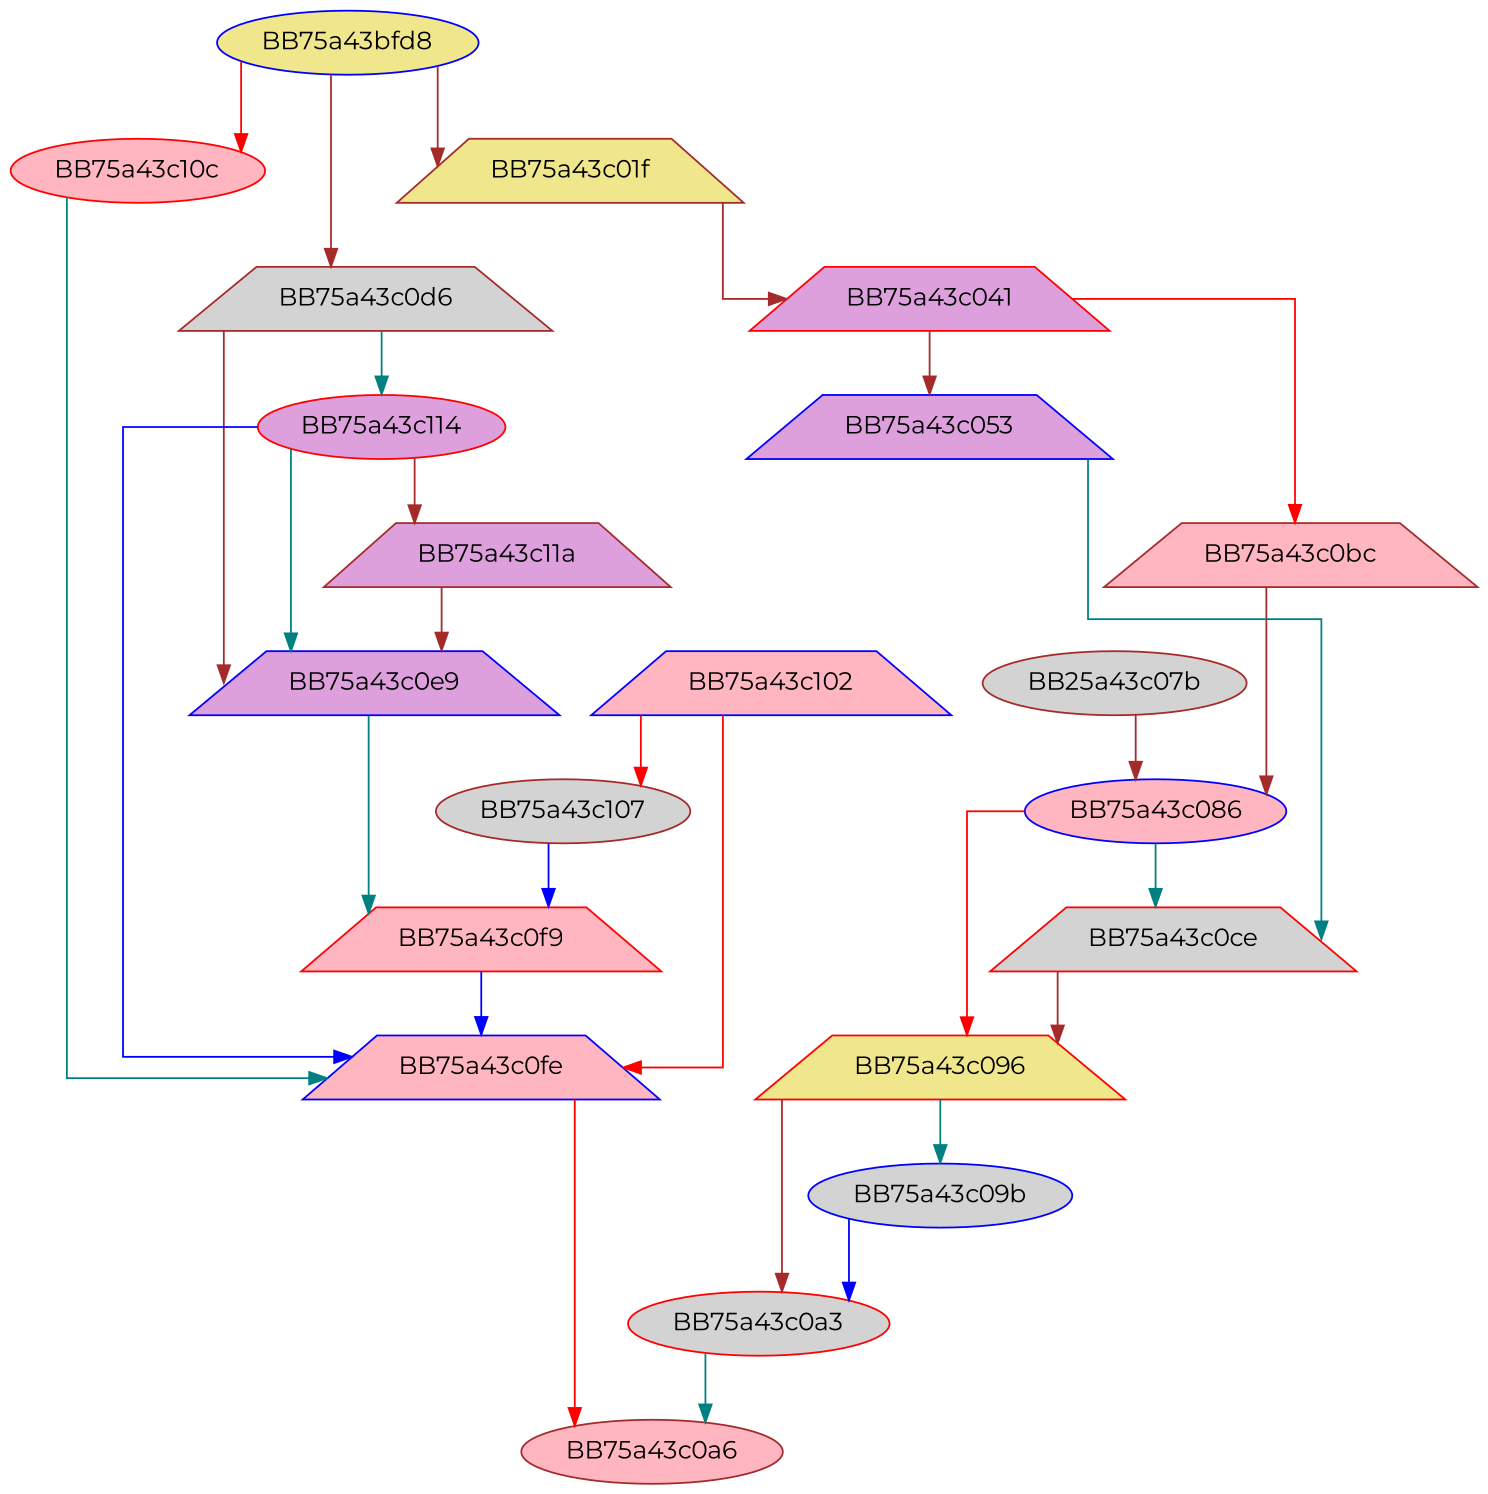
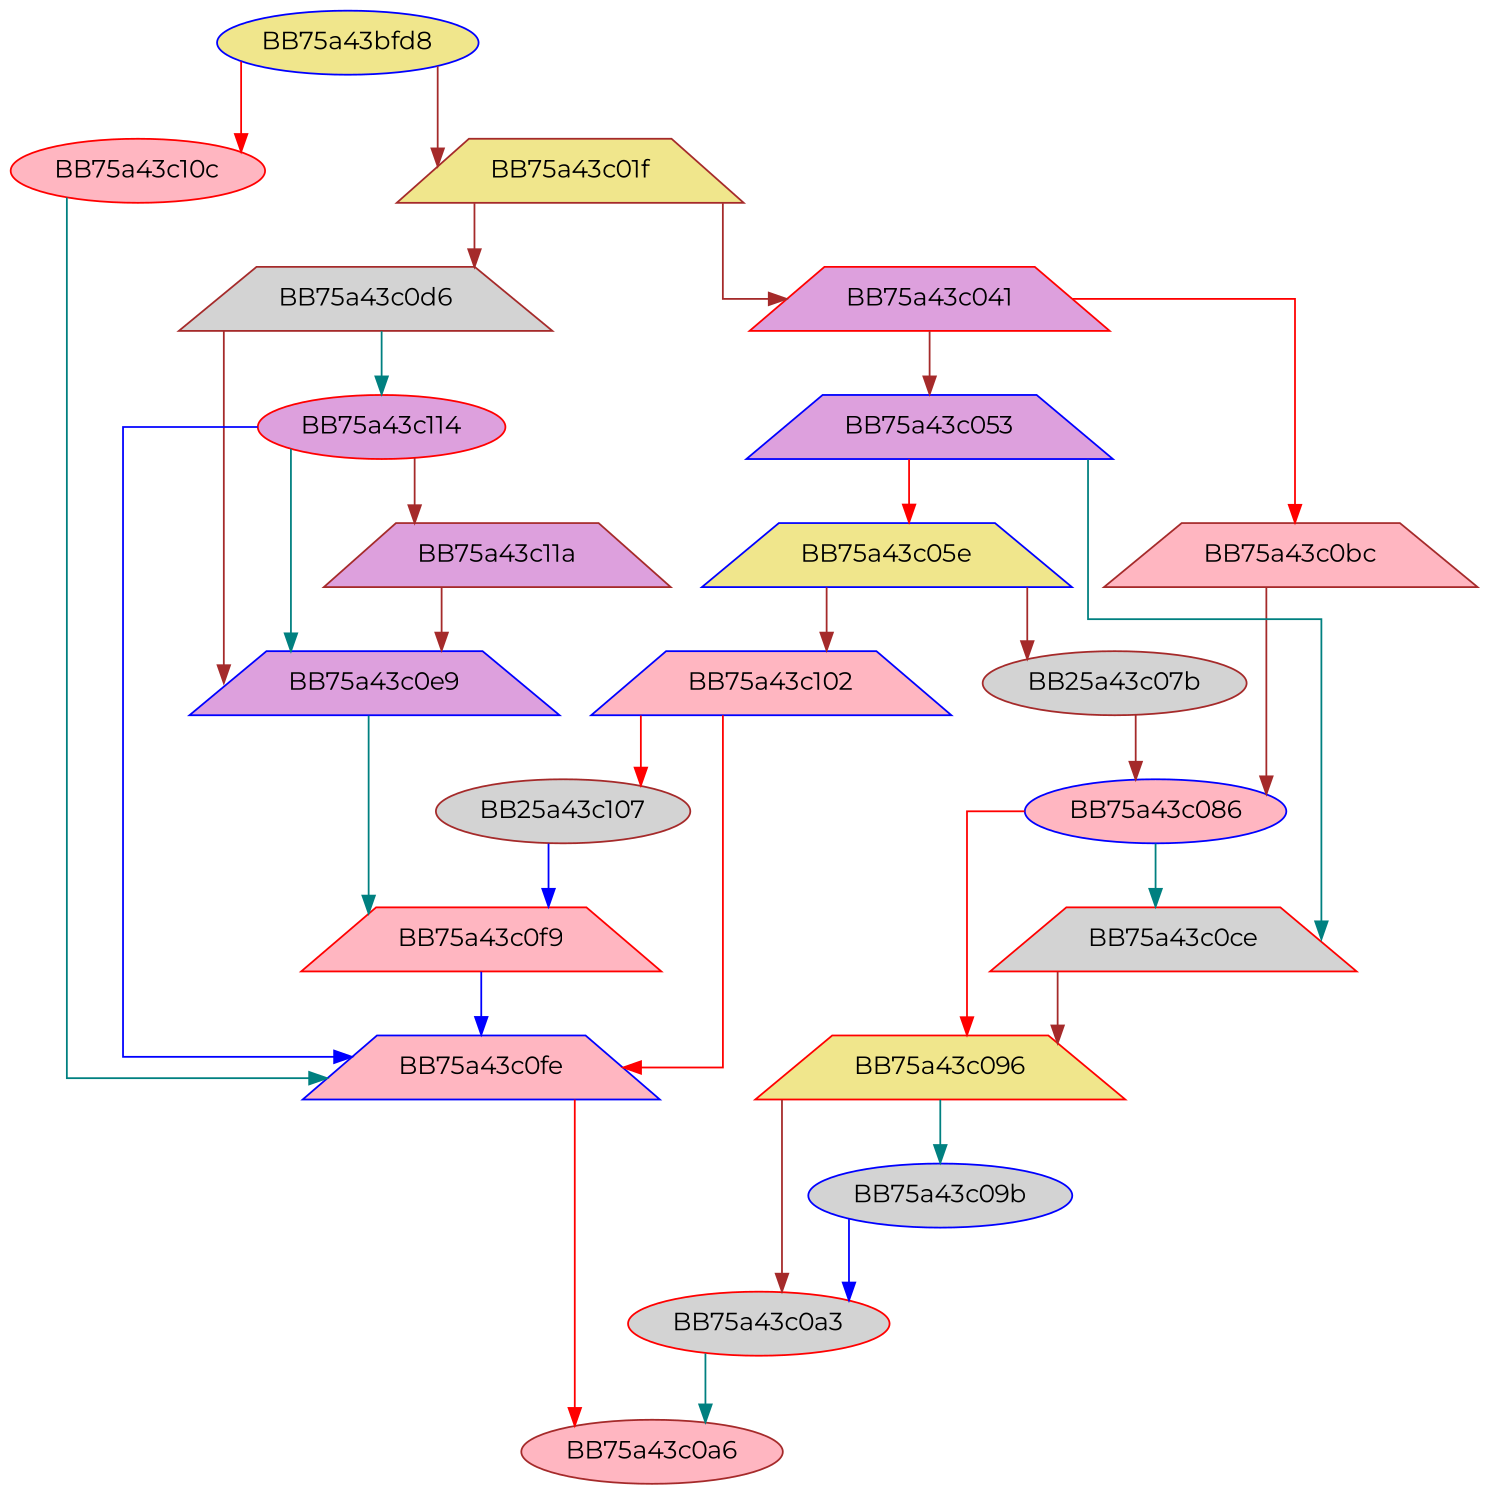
(331, 162) -> (474, 226)
none -> (887, 555)
(563, 811) -> (563, 811)
